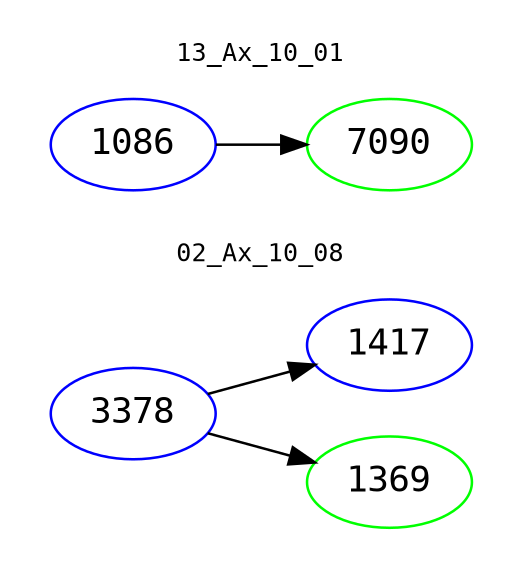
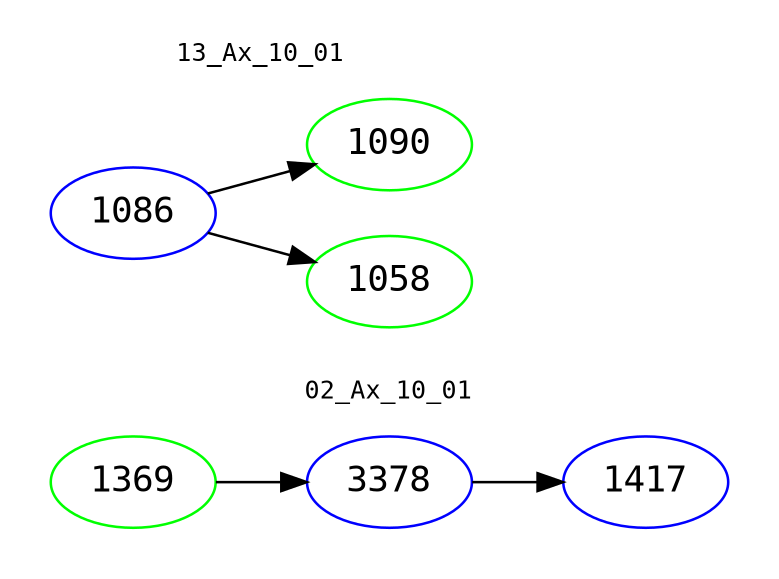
(389, 145) -> (389, 145)
(261, 255) -> (389, 392)
none -> (389, 282)
(249, 445) -> (248, 482)
